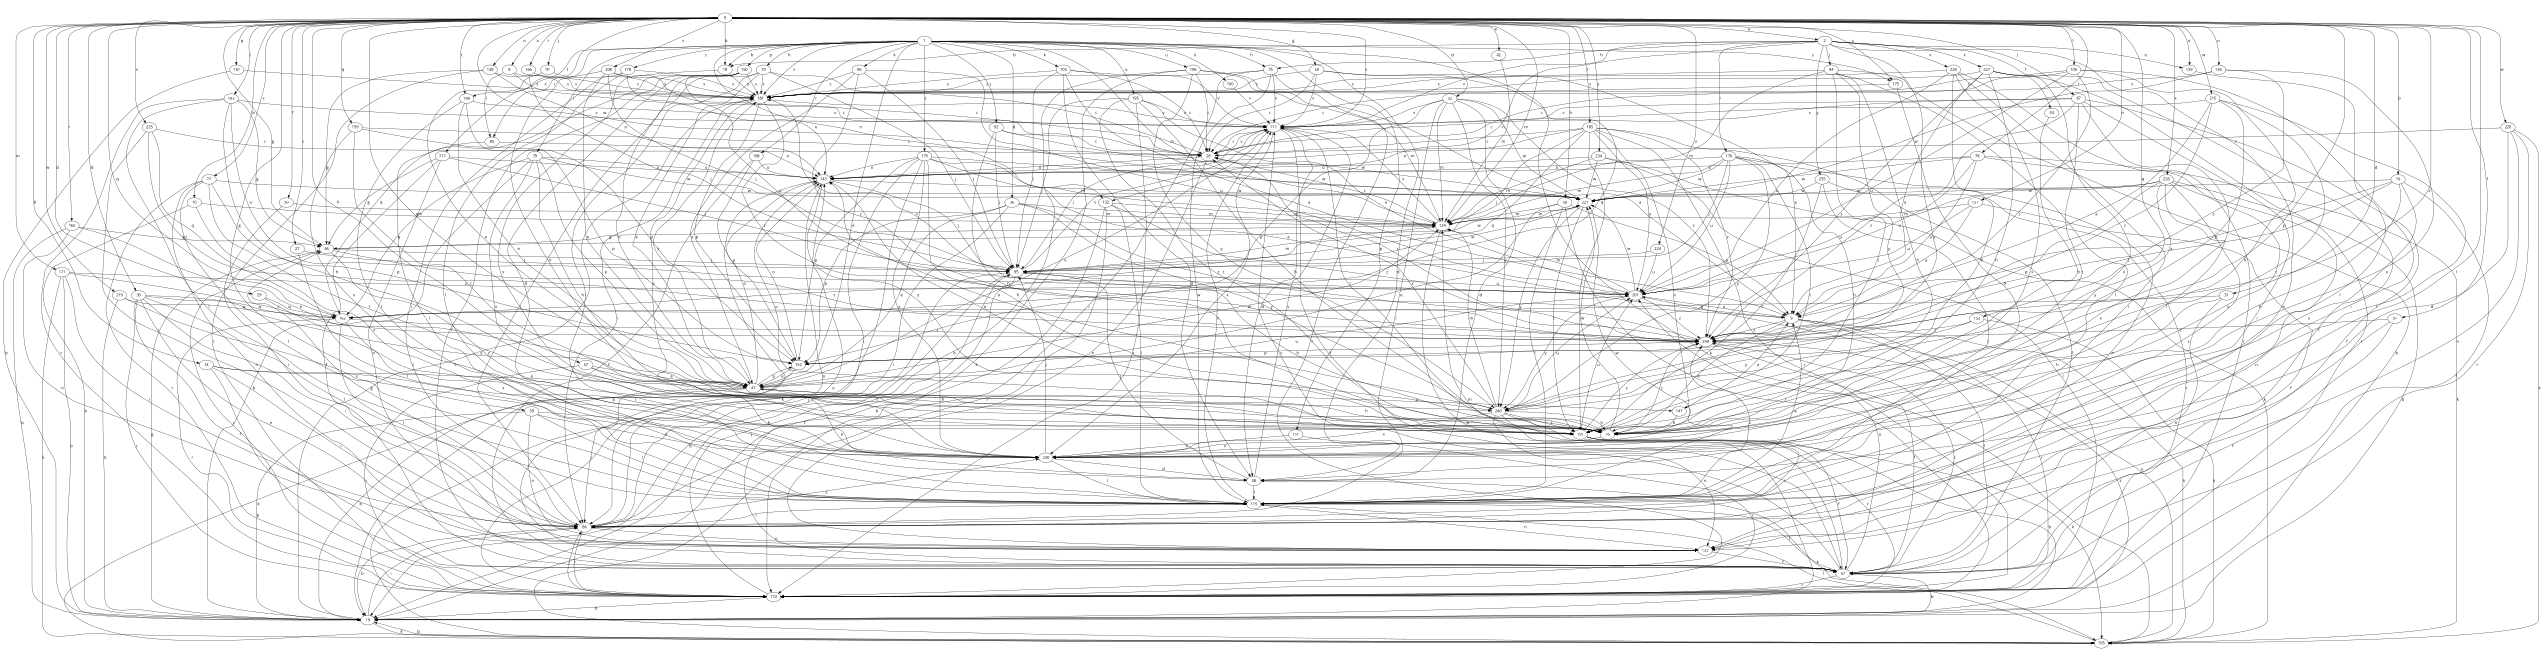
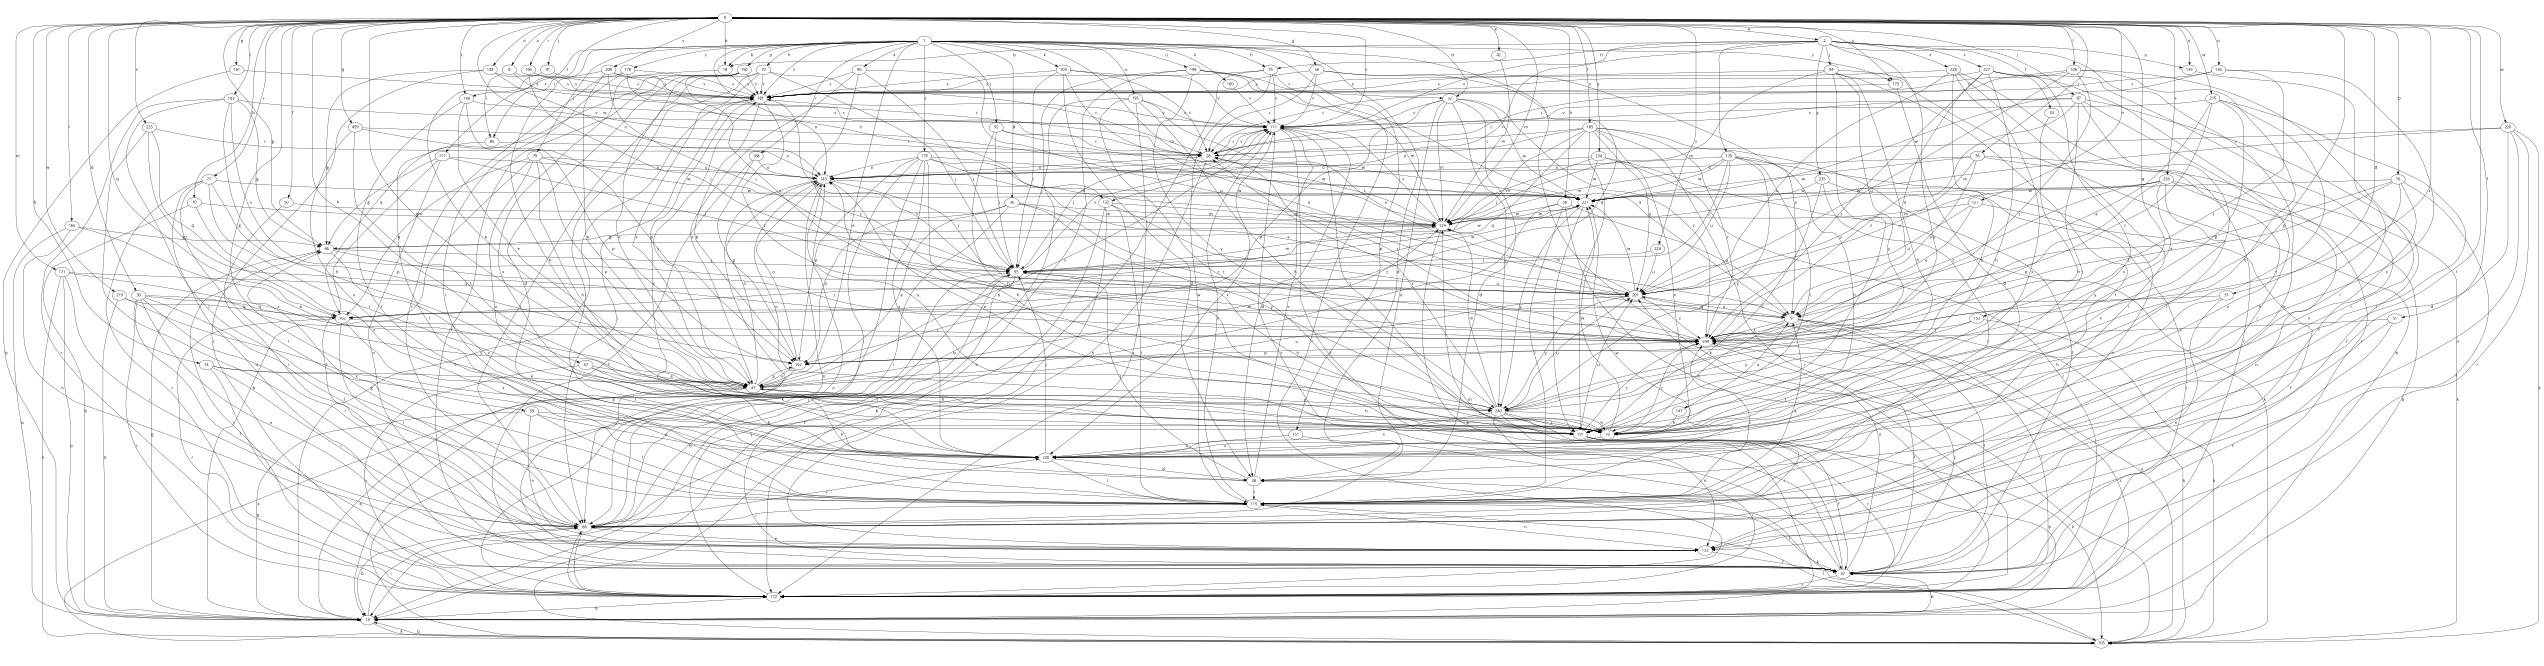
(1207, 110) -> (1283, 88)
(355, 127) -> (355, 127)
none -> (1975, 174)
(297, 249) -> none
(259, 295) -> none
(1192, 396) -> (1161, 397)
(1835, 464) -> (1938, 264)
